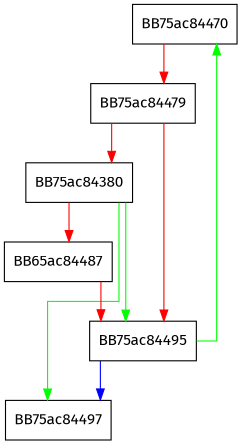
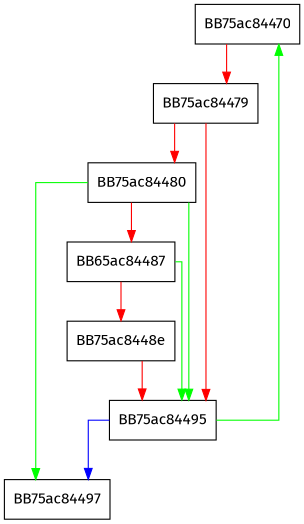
(79, 183) -> (142, 183)
(101, 294) -> (182, 322)
none -> (121, 341)
